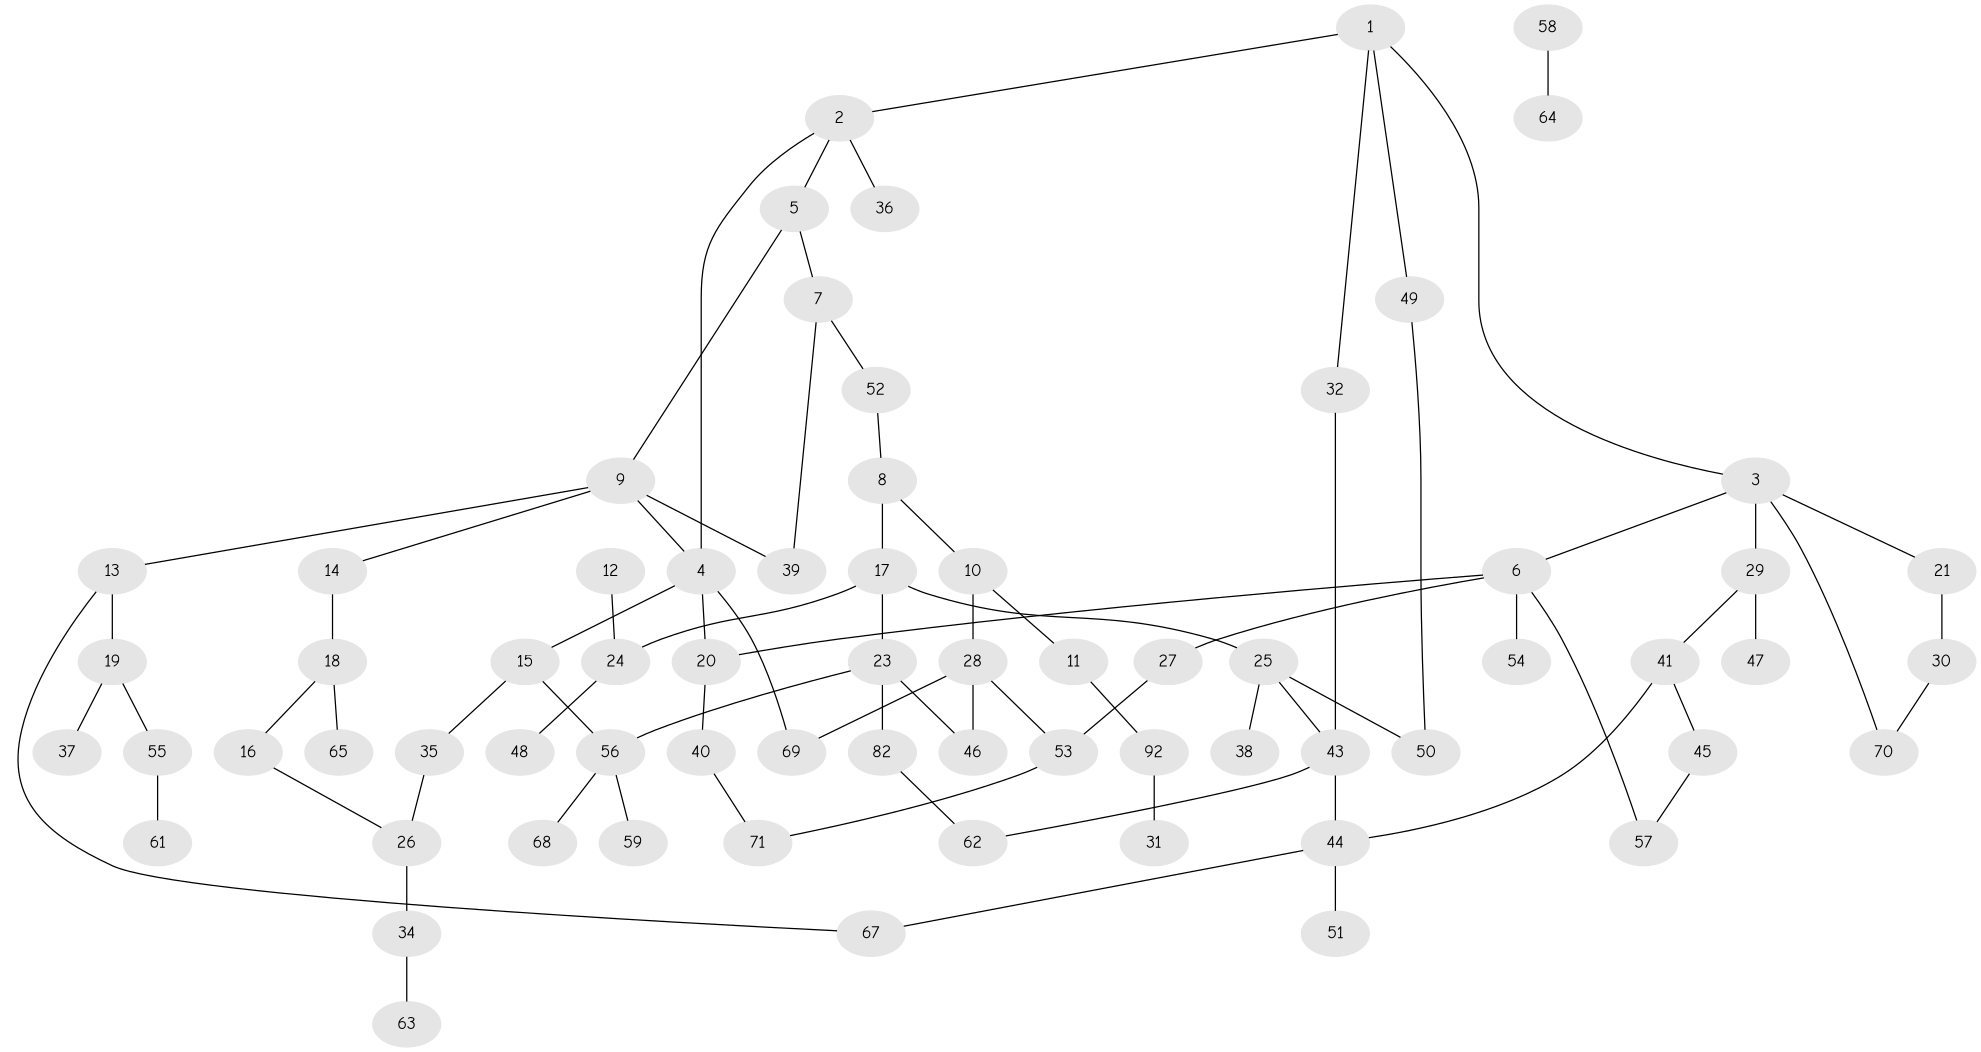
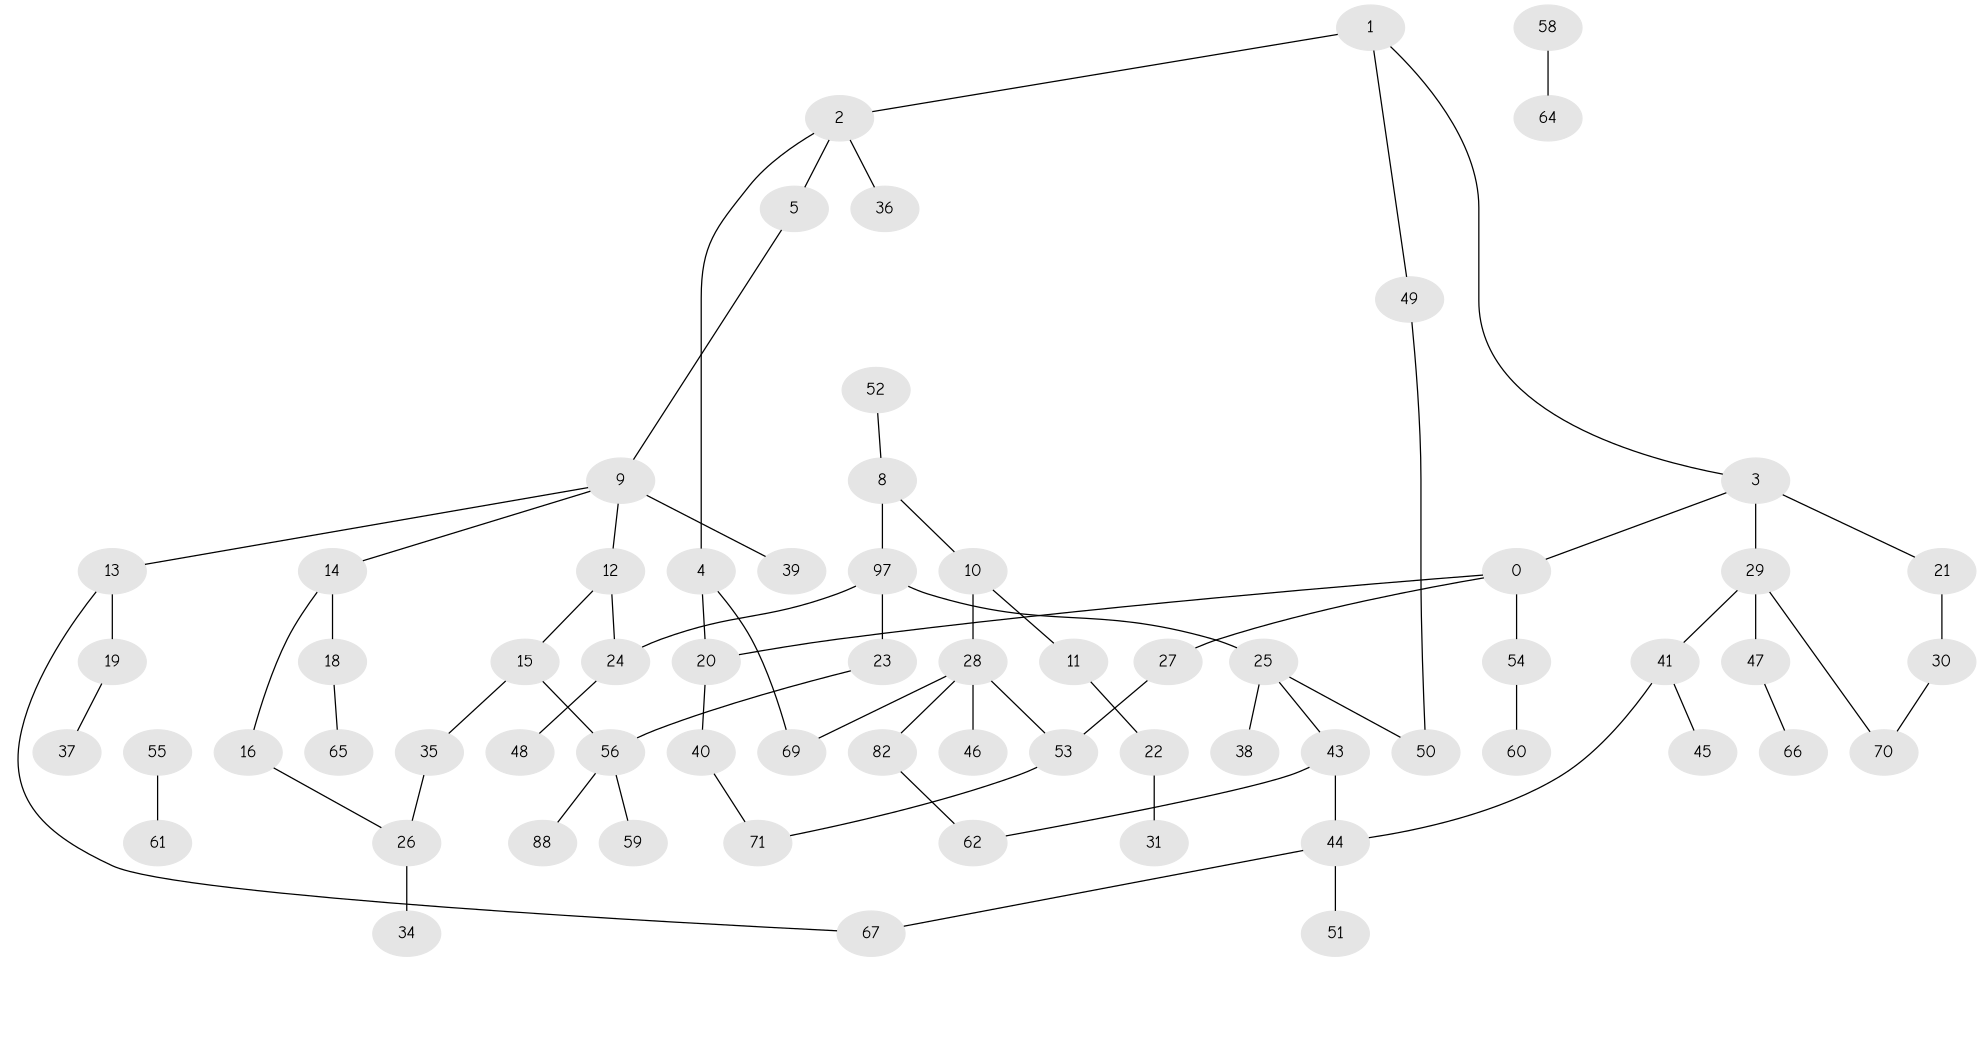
(818, 299) -> none
(1335, 390) -> none
(661, 526) -> (616, 526)
(882, 571) -> (882, 571)
(1517, 571) -> (1517, 571)
(622, 612) -> (568, 617)
(1831, 612) -> (1820, 662)
(882, 698) -> (928, 707)
(135, 707) -> none
(290, 707) -> (279, 658)
(928, 707) -> none
(1154, 752) -> (1154, 752)
none -> (1517, 752)
none -> (1793, 752)
(543, 843) -> (543, 843)
(1644, 843) -> none
(407, 1024) -> none
